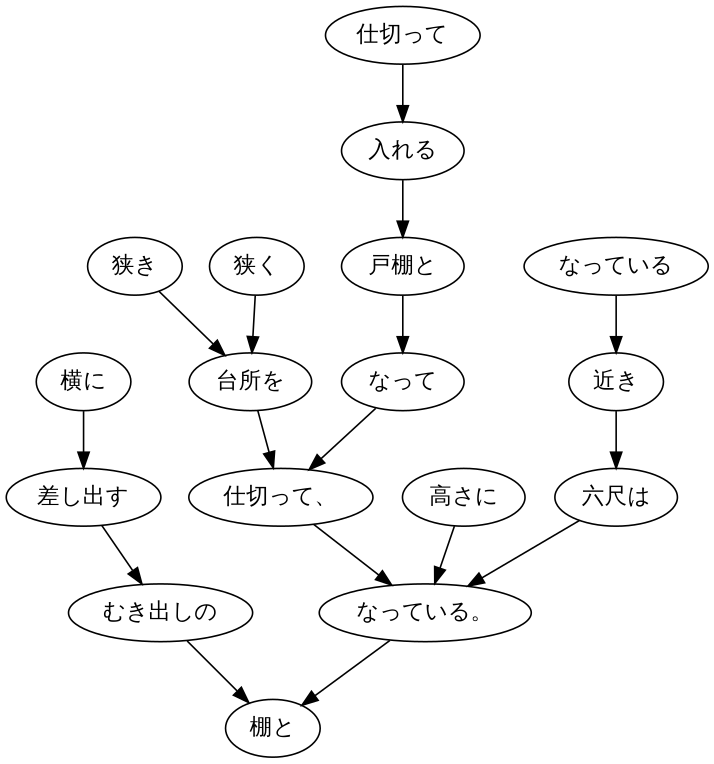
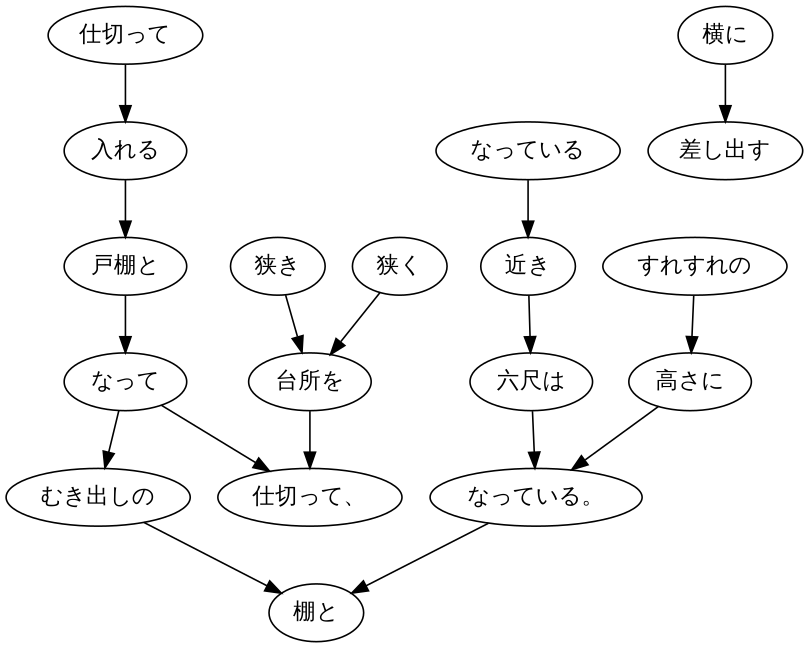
none -> (695, 266)
(117, 548) -> (114, 431)
(346, 550) -> none
